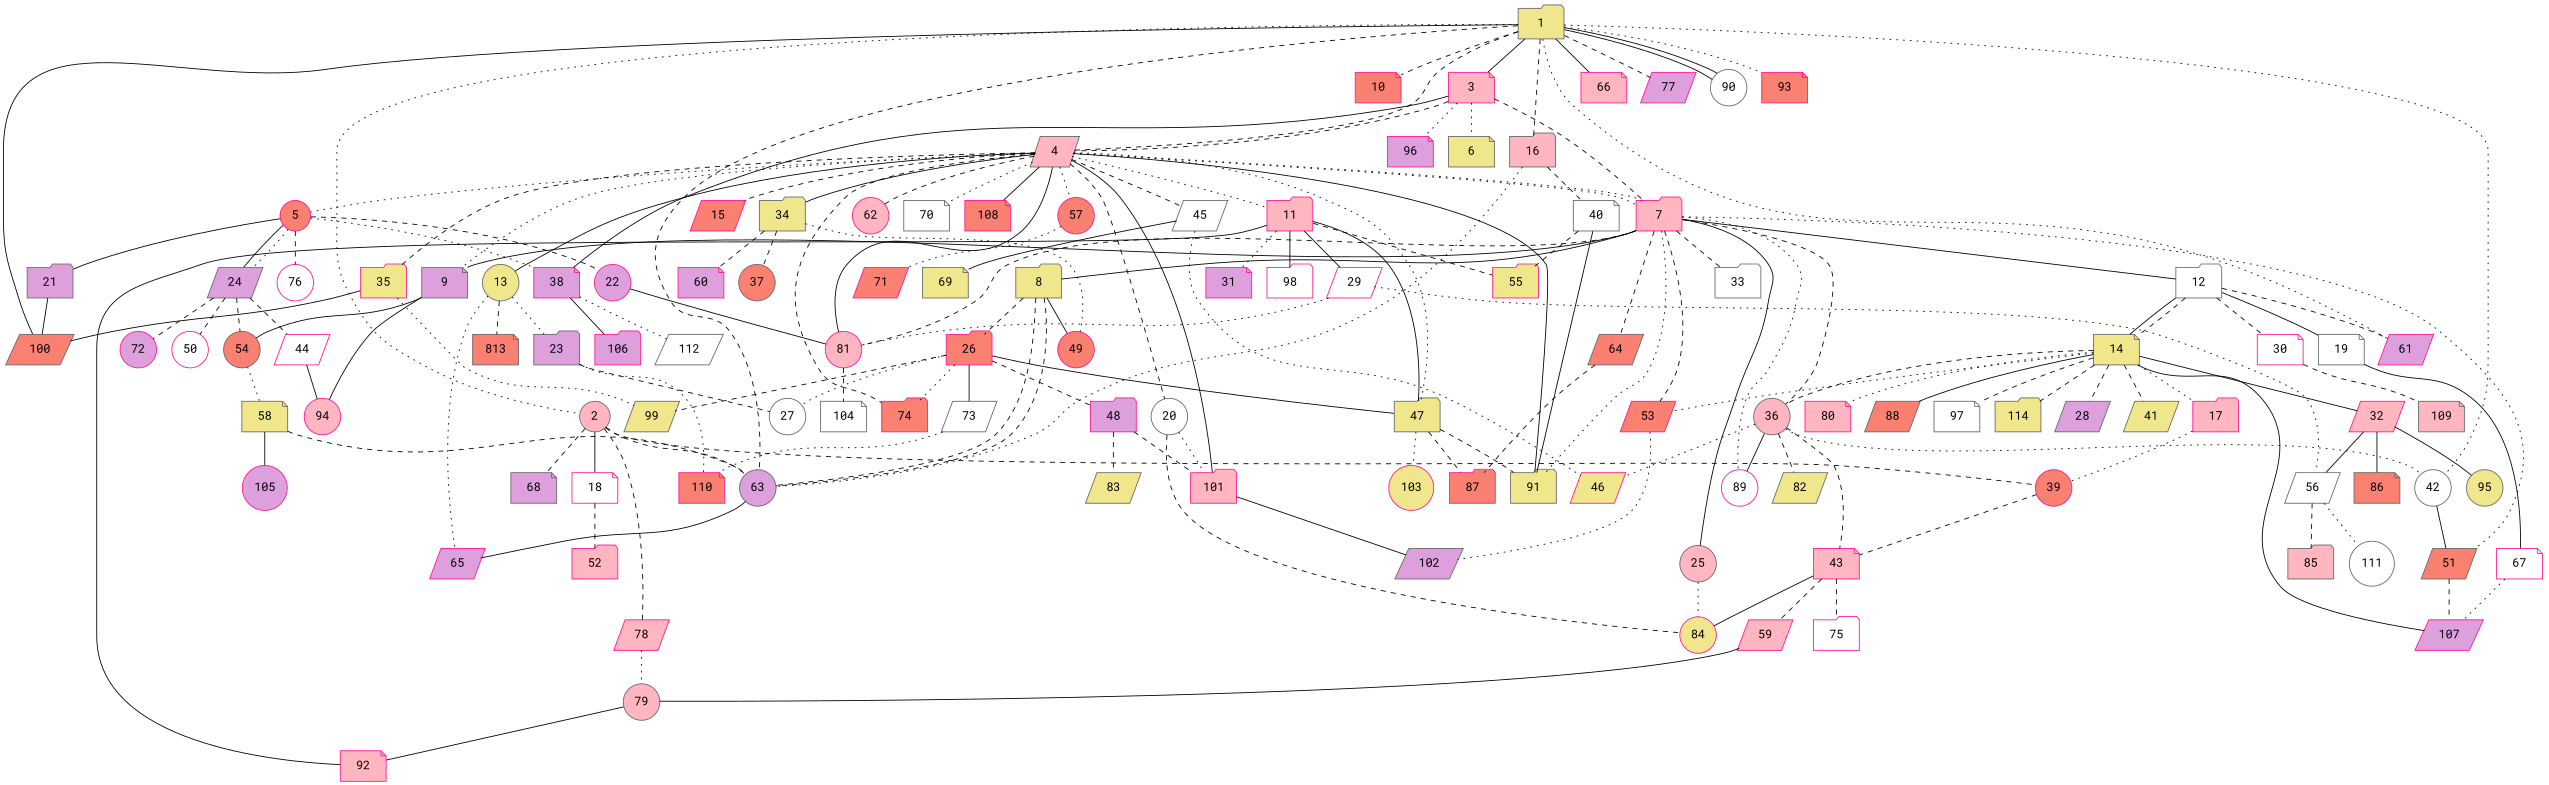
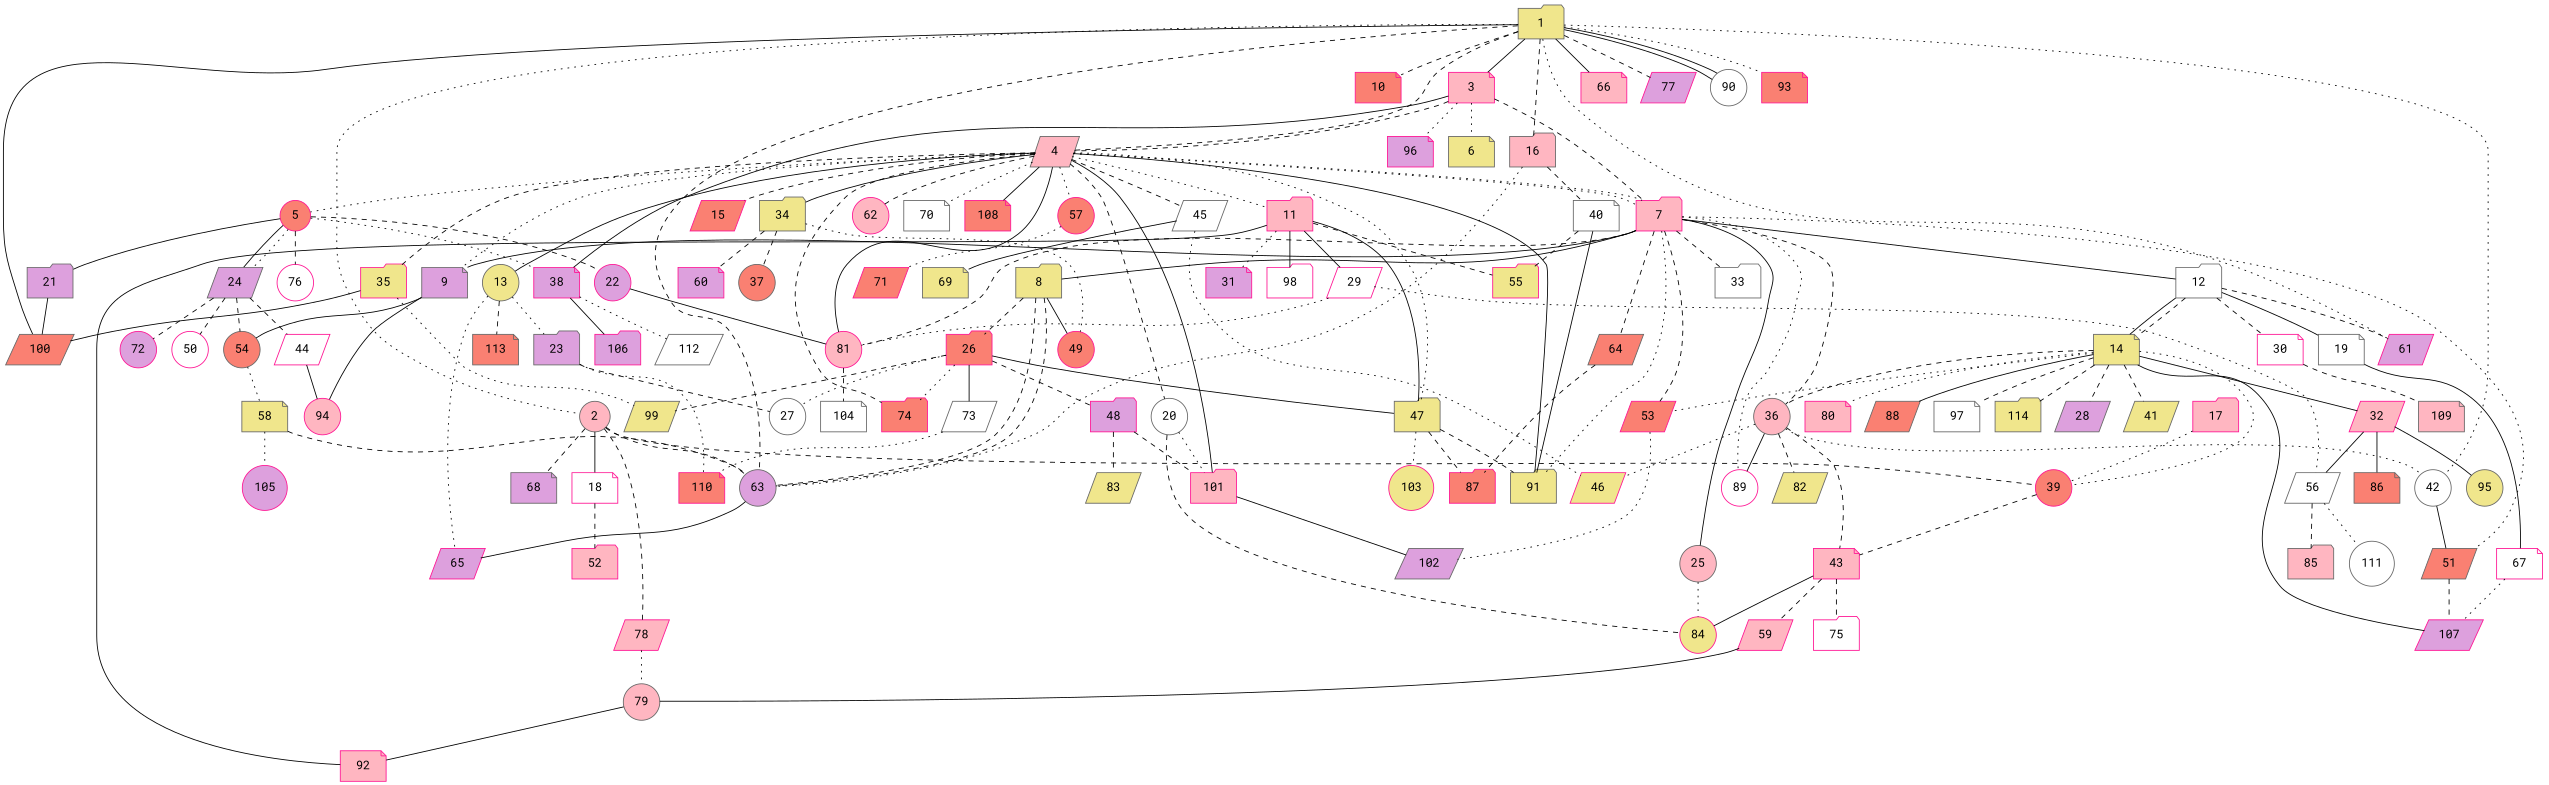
(496, 350) -> (496, 350)
(2166, 383) -> (2244, 437)
(265, 449) -> (265, 449)
